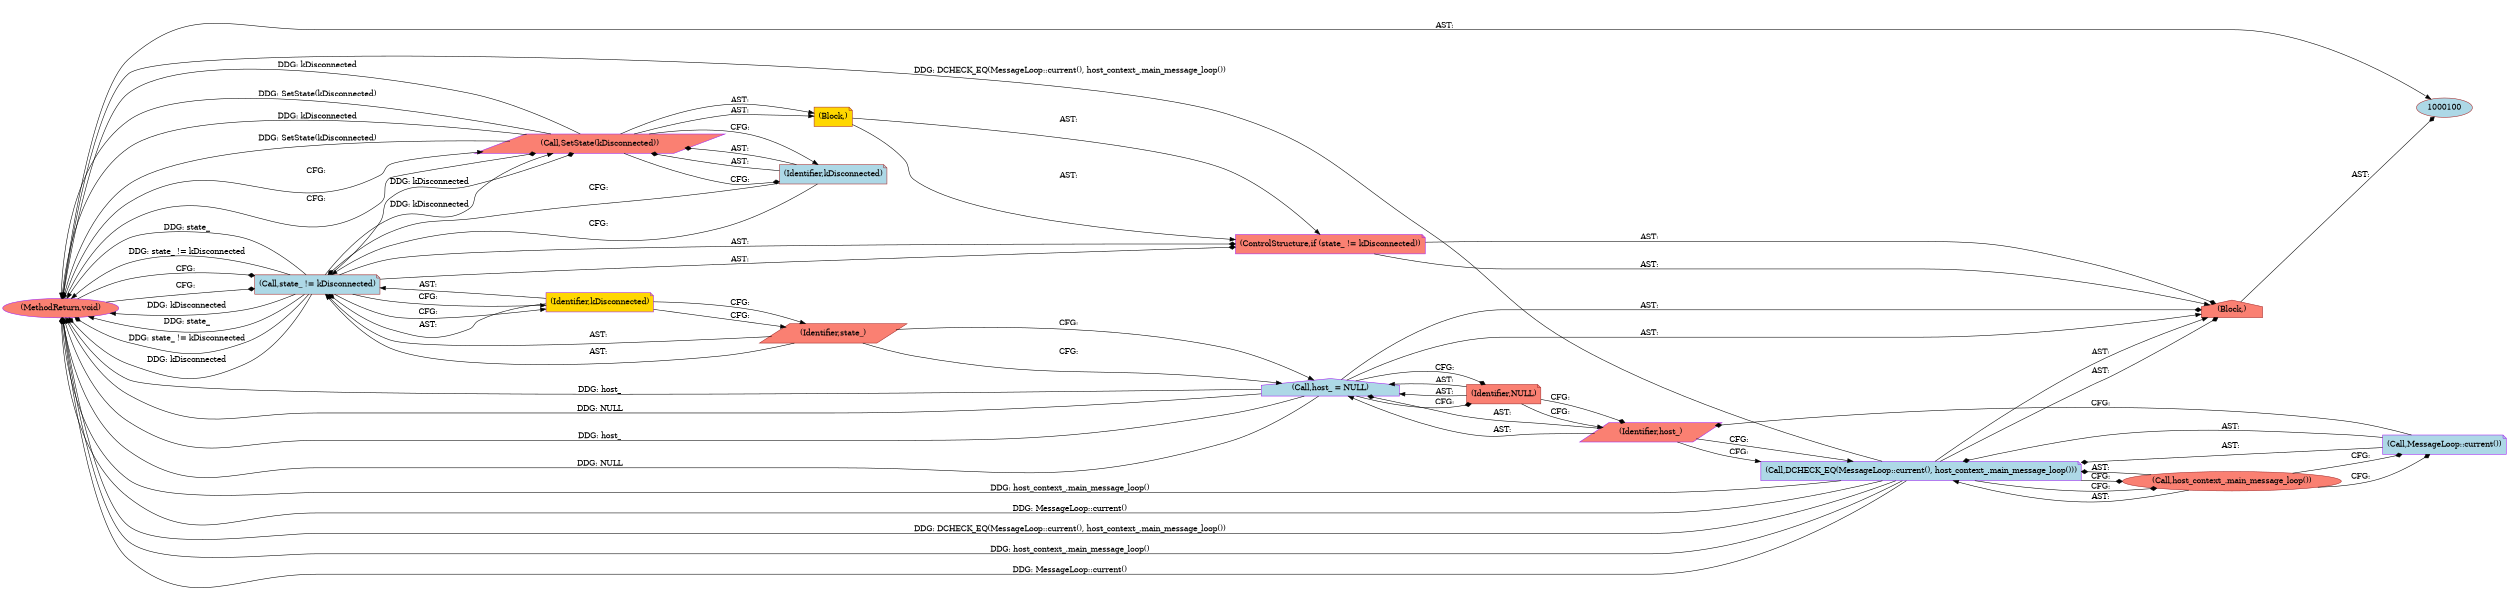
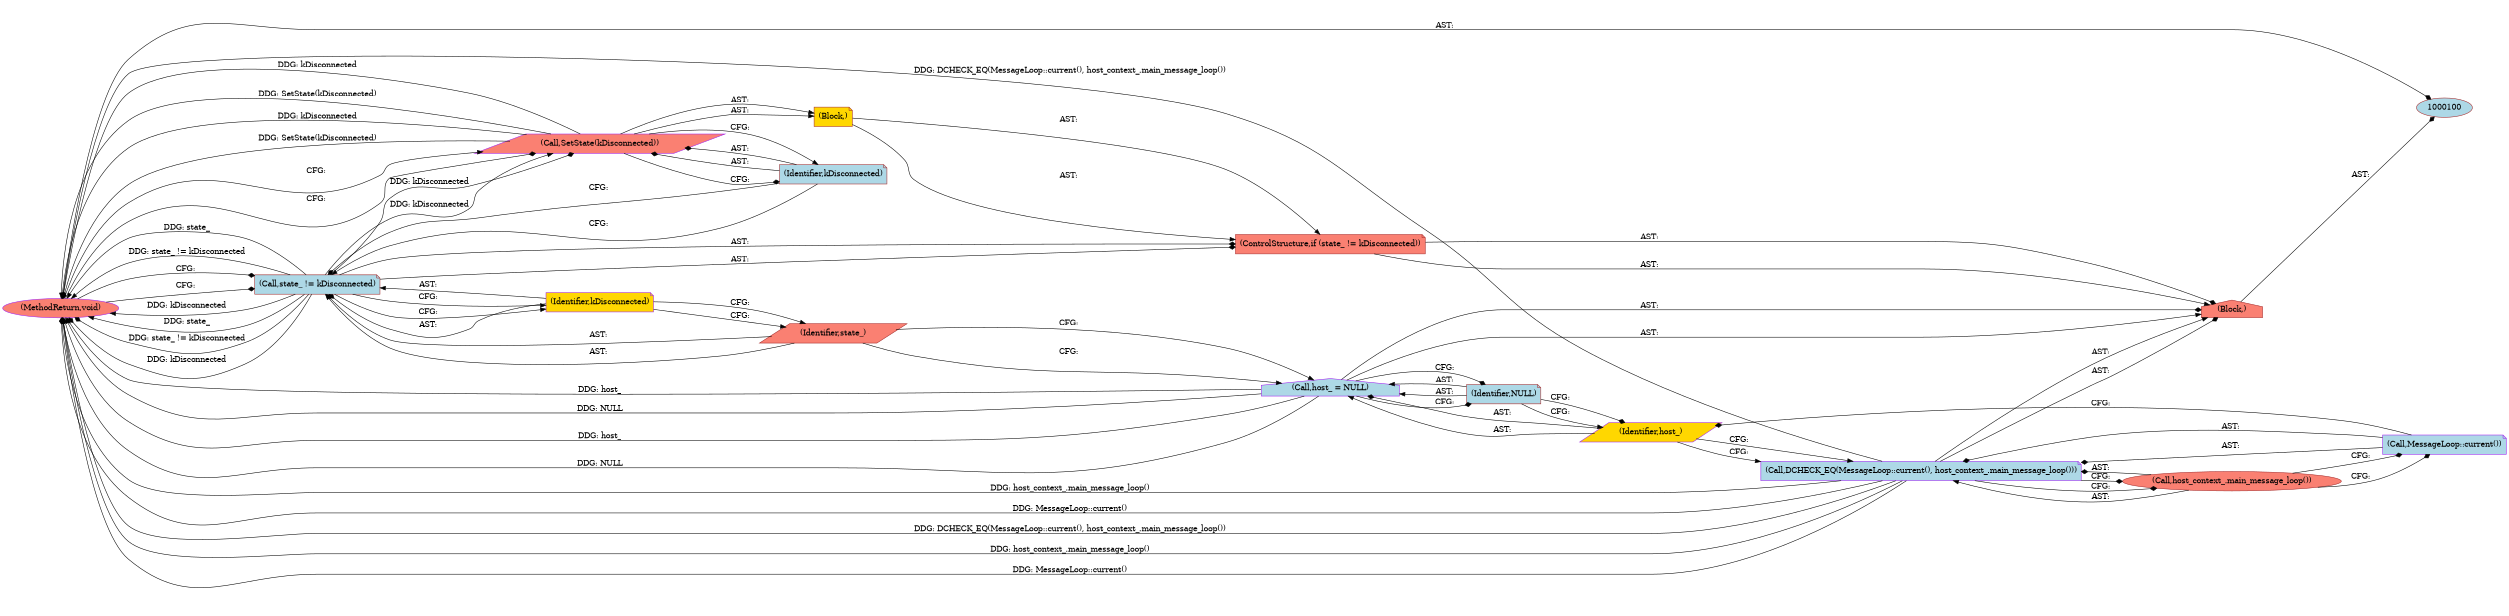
(1153, 30) -> (1153, 30)
(1330, 244) -> (1330, 244)
(1504, 394) -> (1504, 394)
(1651, 432) -> (1651, 432)
